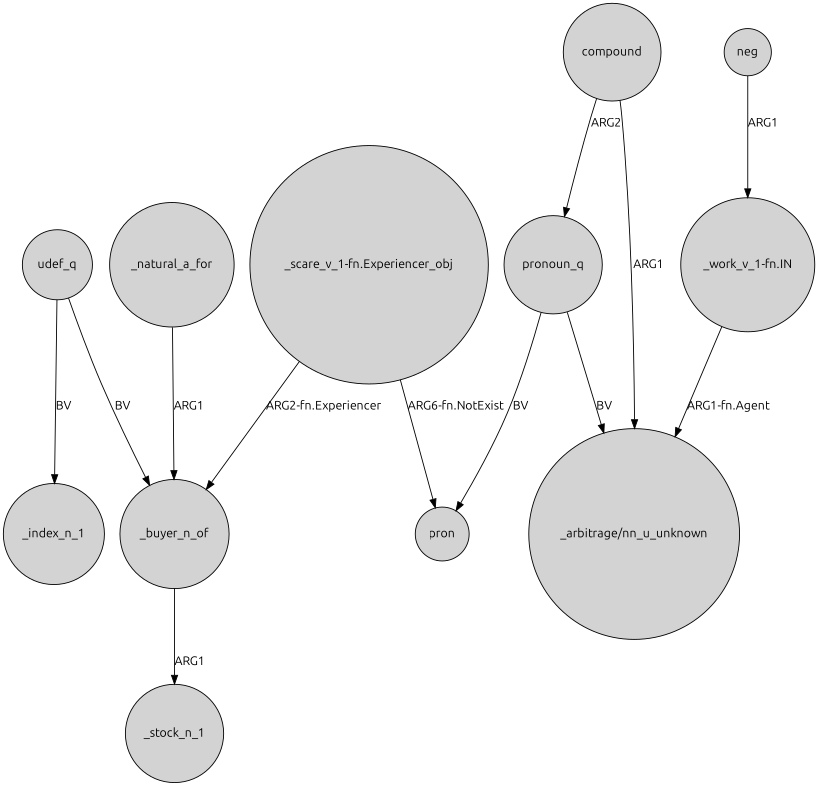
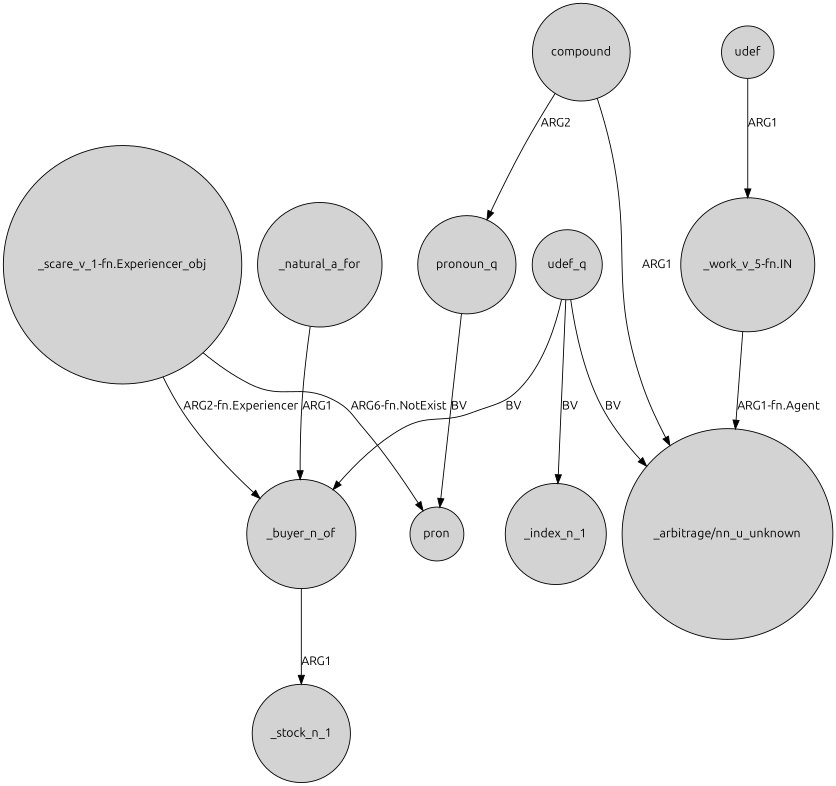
(748, 52) -> (748, 52)
(748, 265) -> (748, 265)
(584, 368) -> (592, 386)
